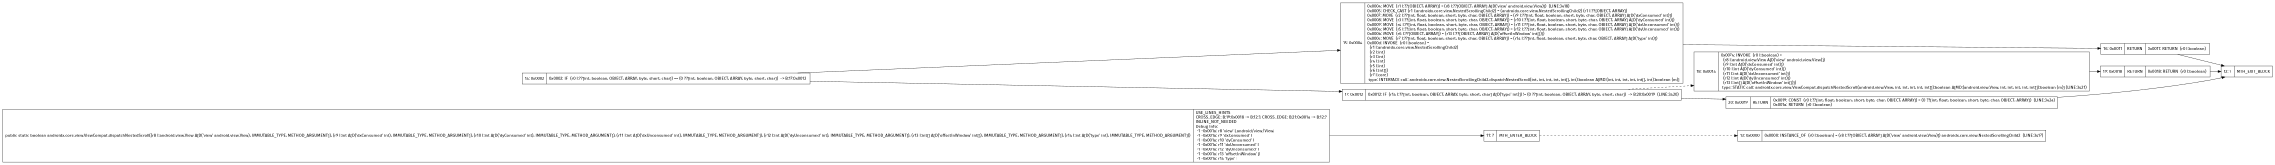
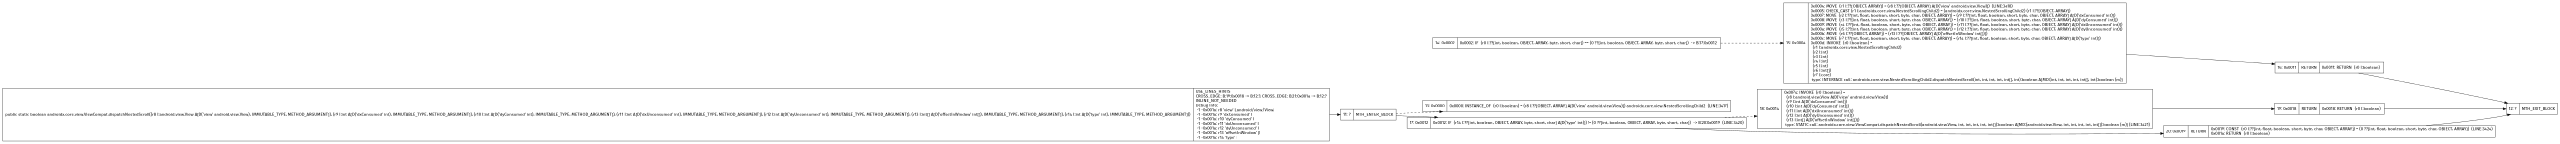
(1068, 62) -> (1751, 43)
(1075, 86) -> (1415, 116)
